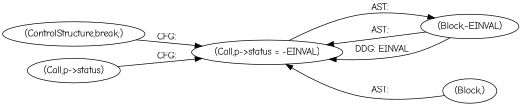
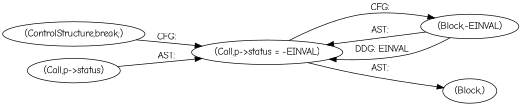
(382, 8) -> (382, 8)
(168, 56) -> (168, 56)
(365, 97) -> (372, 77)
